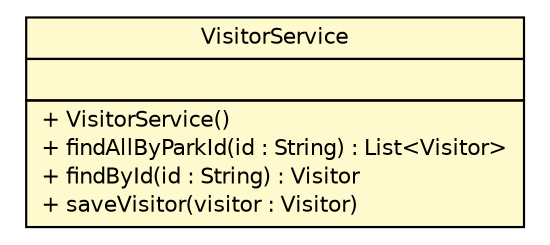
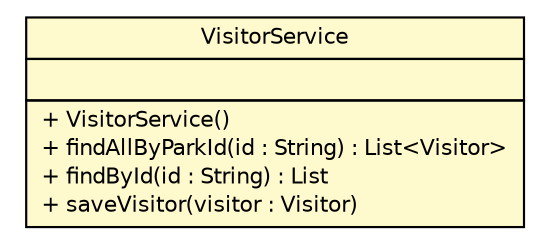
(201, 177) -> (186, 177)
